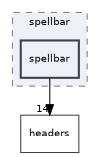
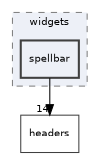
(50, 22) -> (50, 22)
